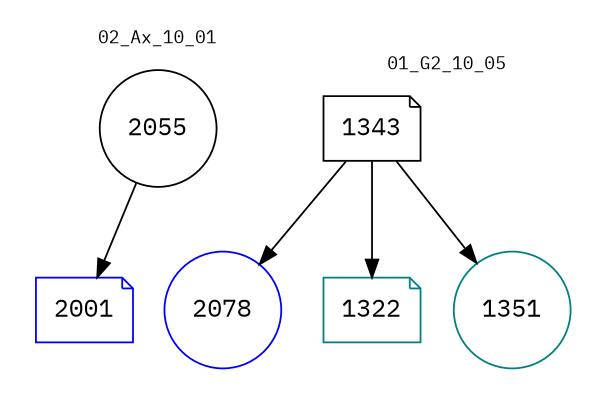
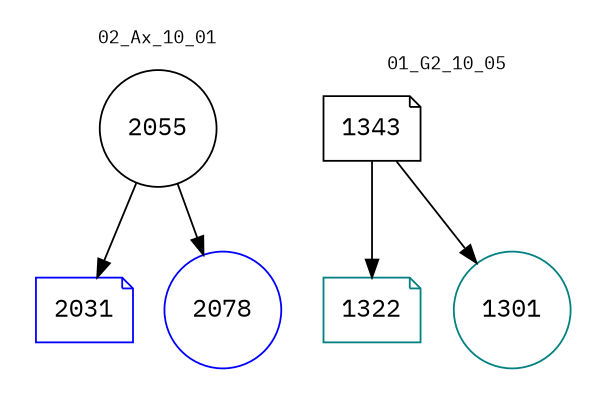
(320, 192) -> (187, 211)
(84, 310) -> (84, 310)
(512, 310) -> (512, 310)
